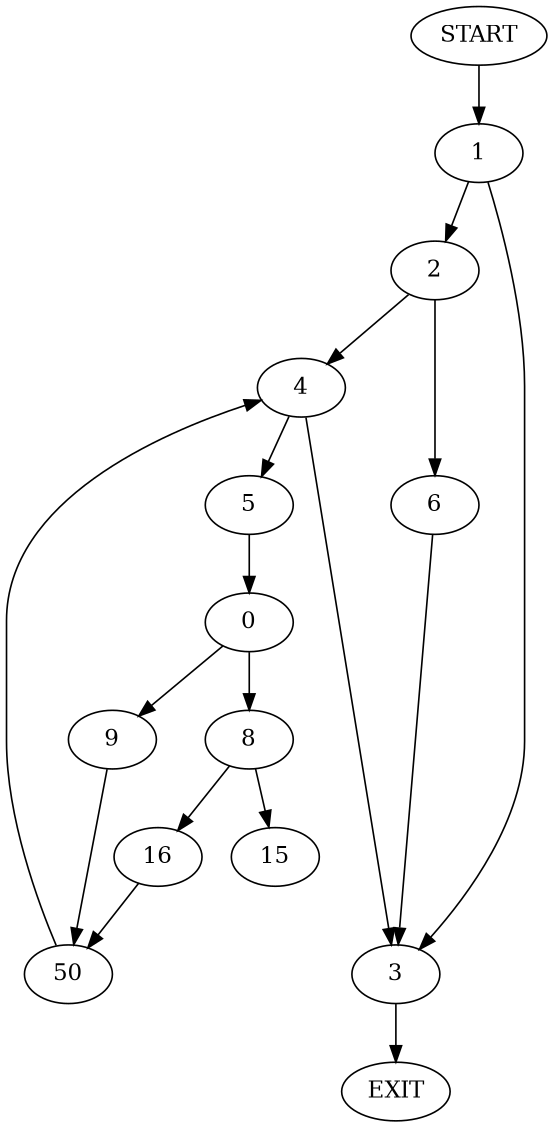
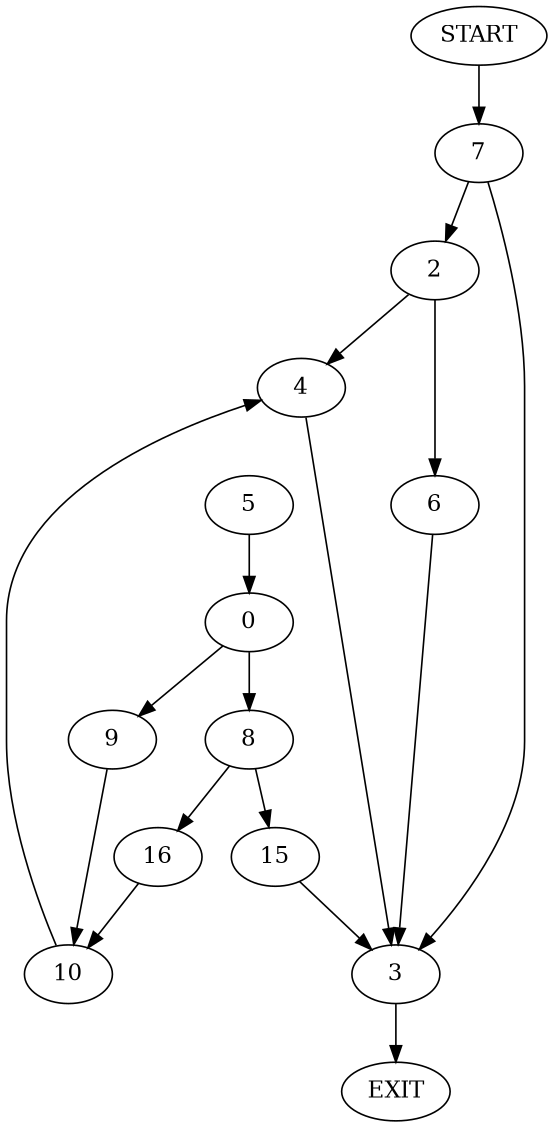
(479, 153) -> (479, 153)
(279, 439) -> none
none -> (330, 910)
(68, 974) -> (68, 974)
